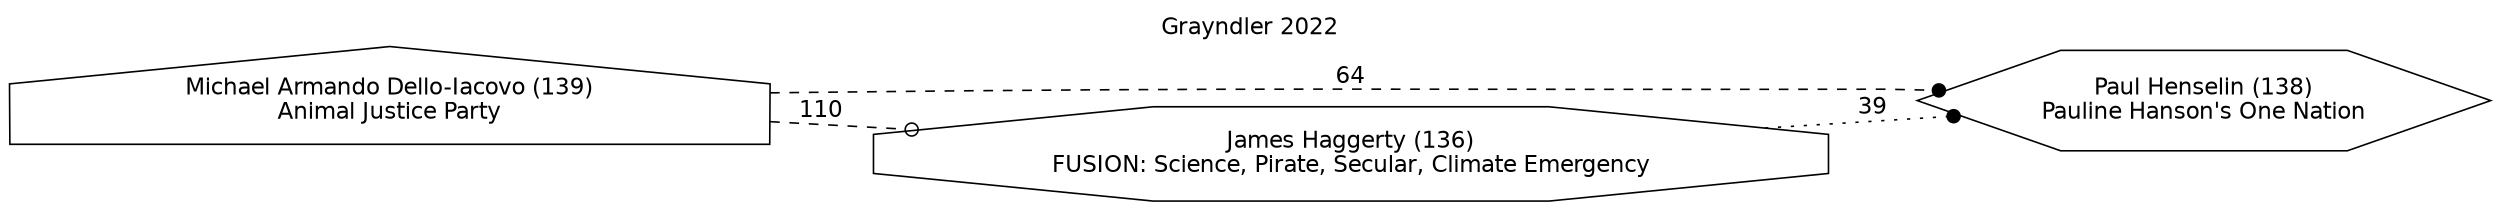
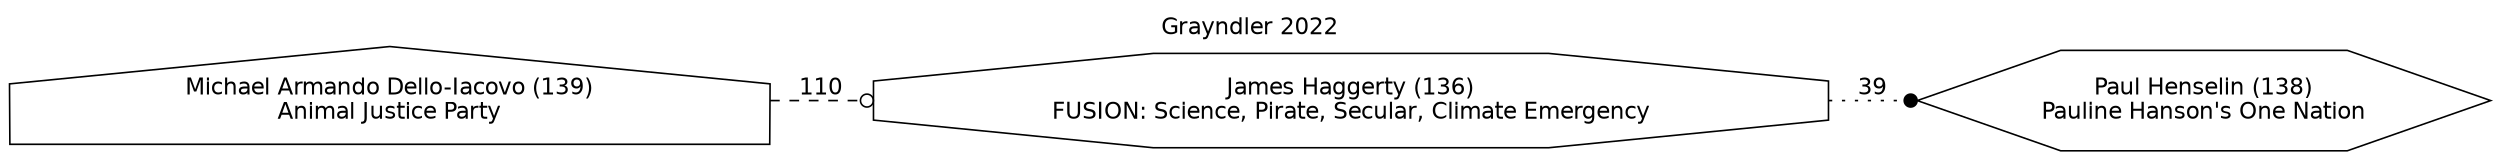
(1351, 89) -> none
